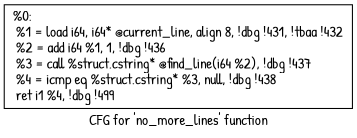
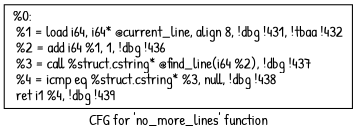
(64, 96) -> (64, 96)
